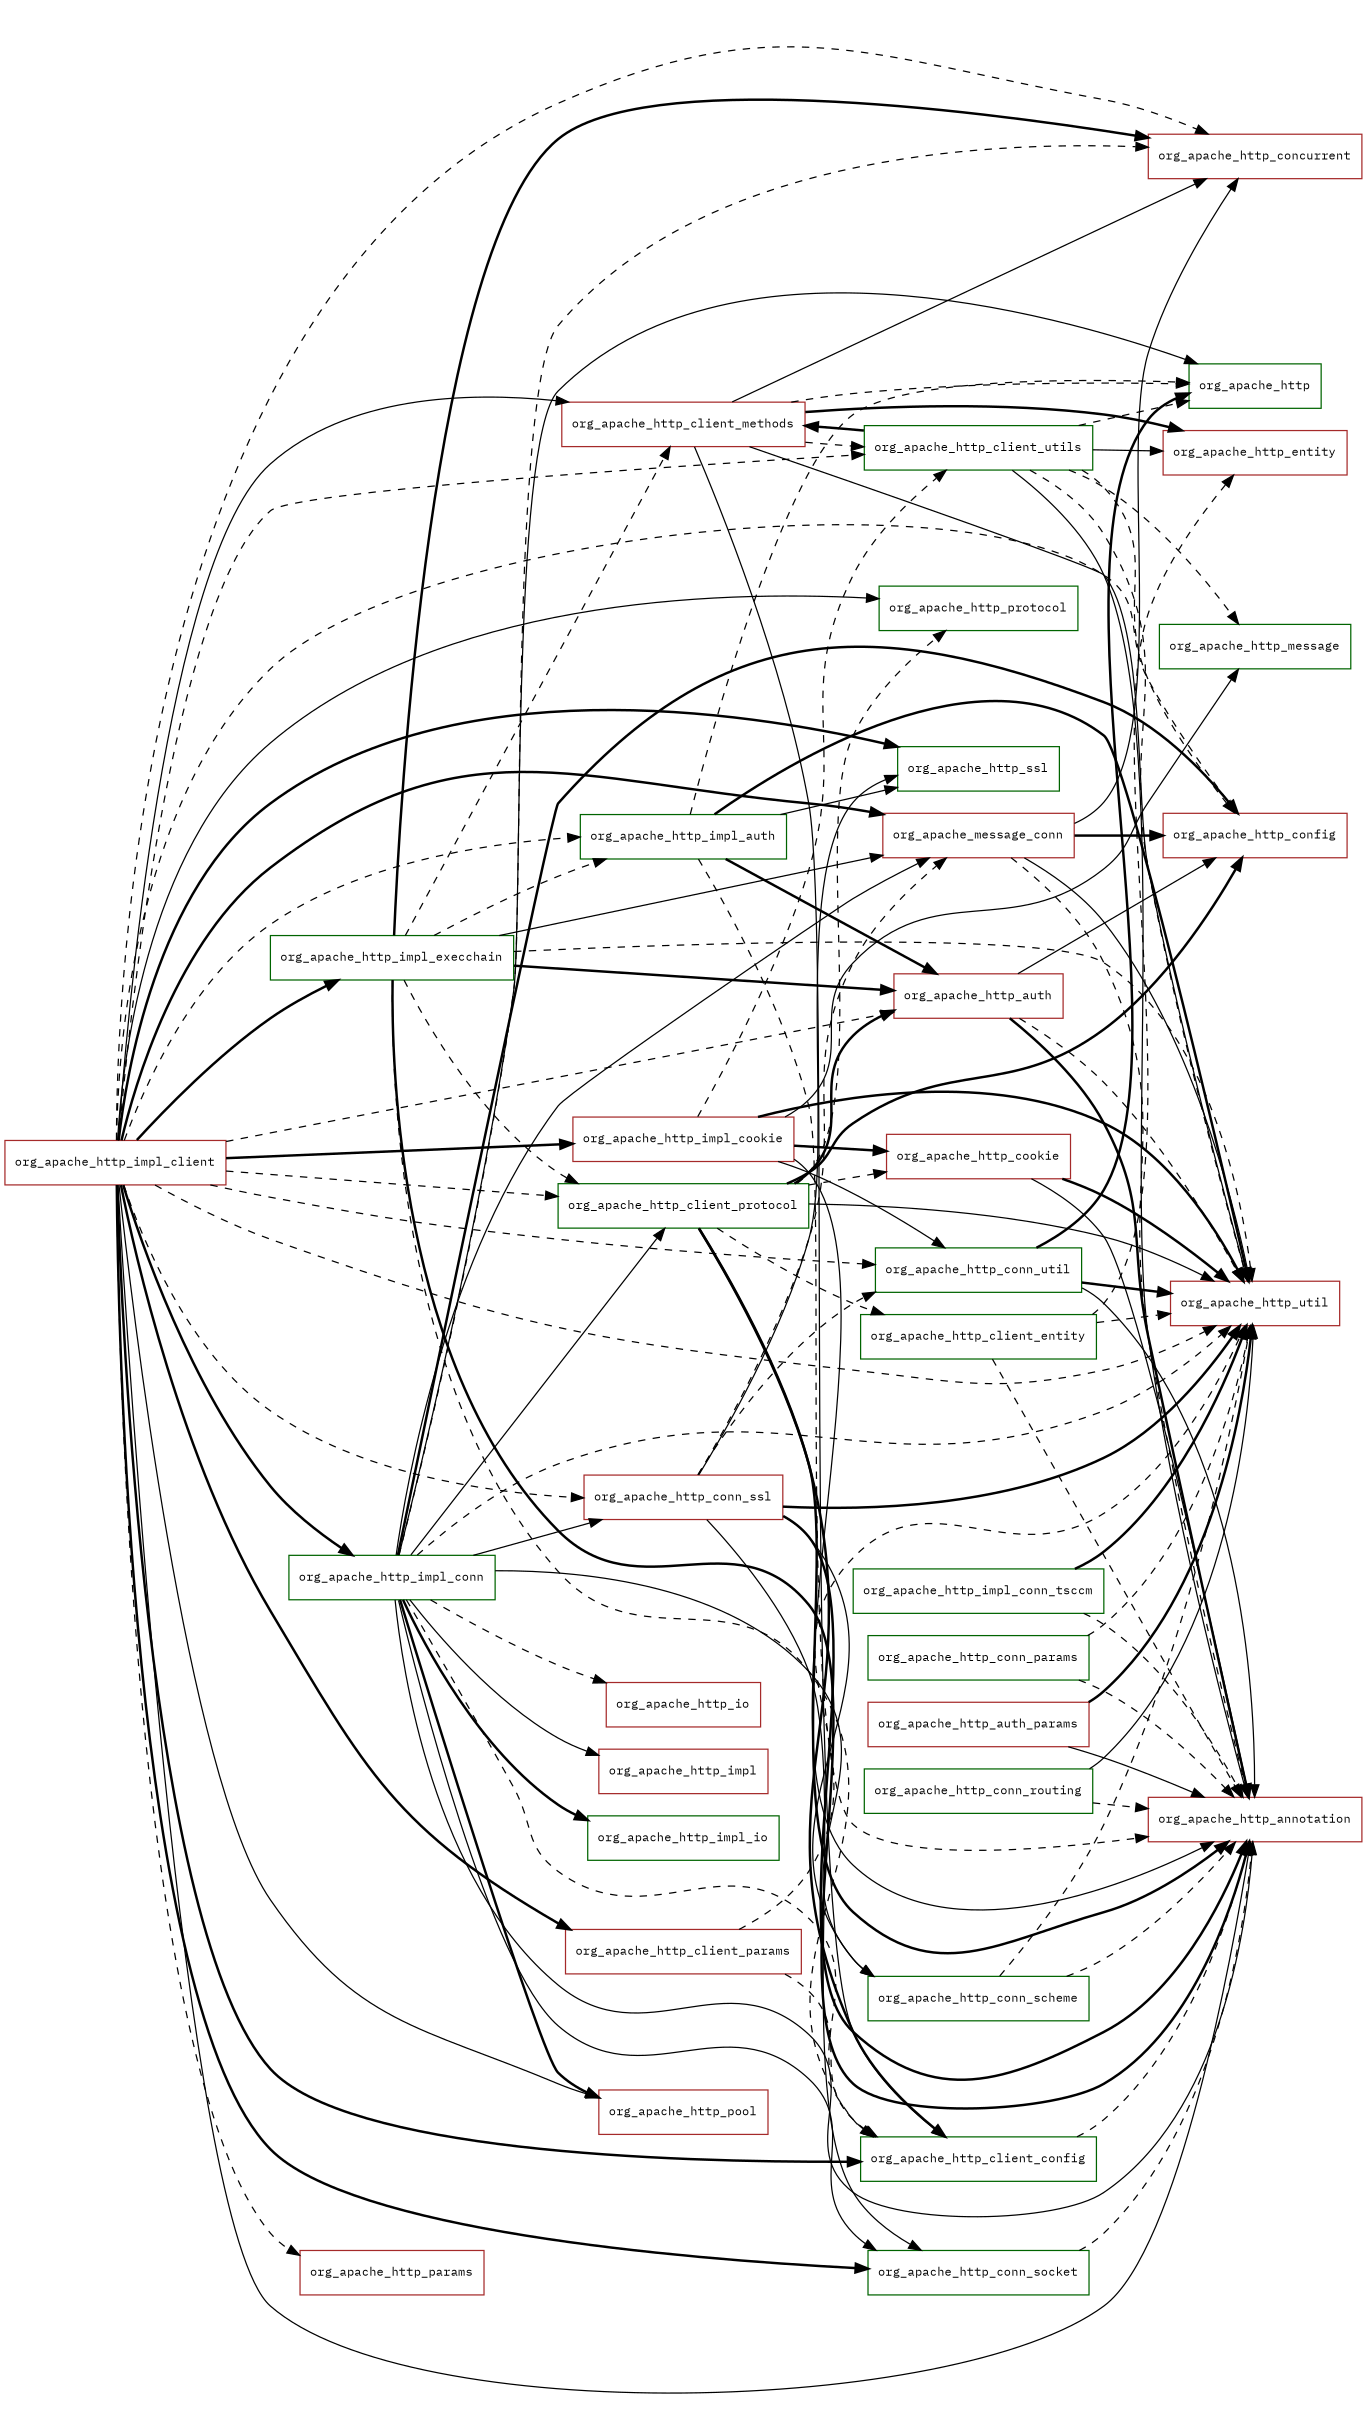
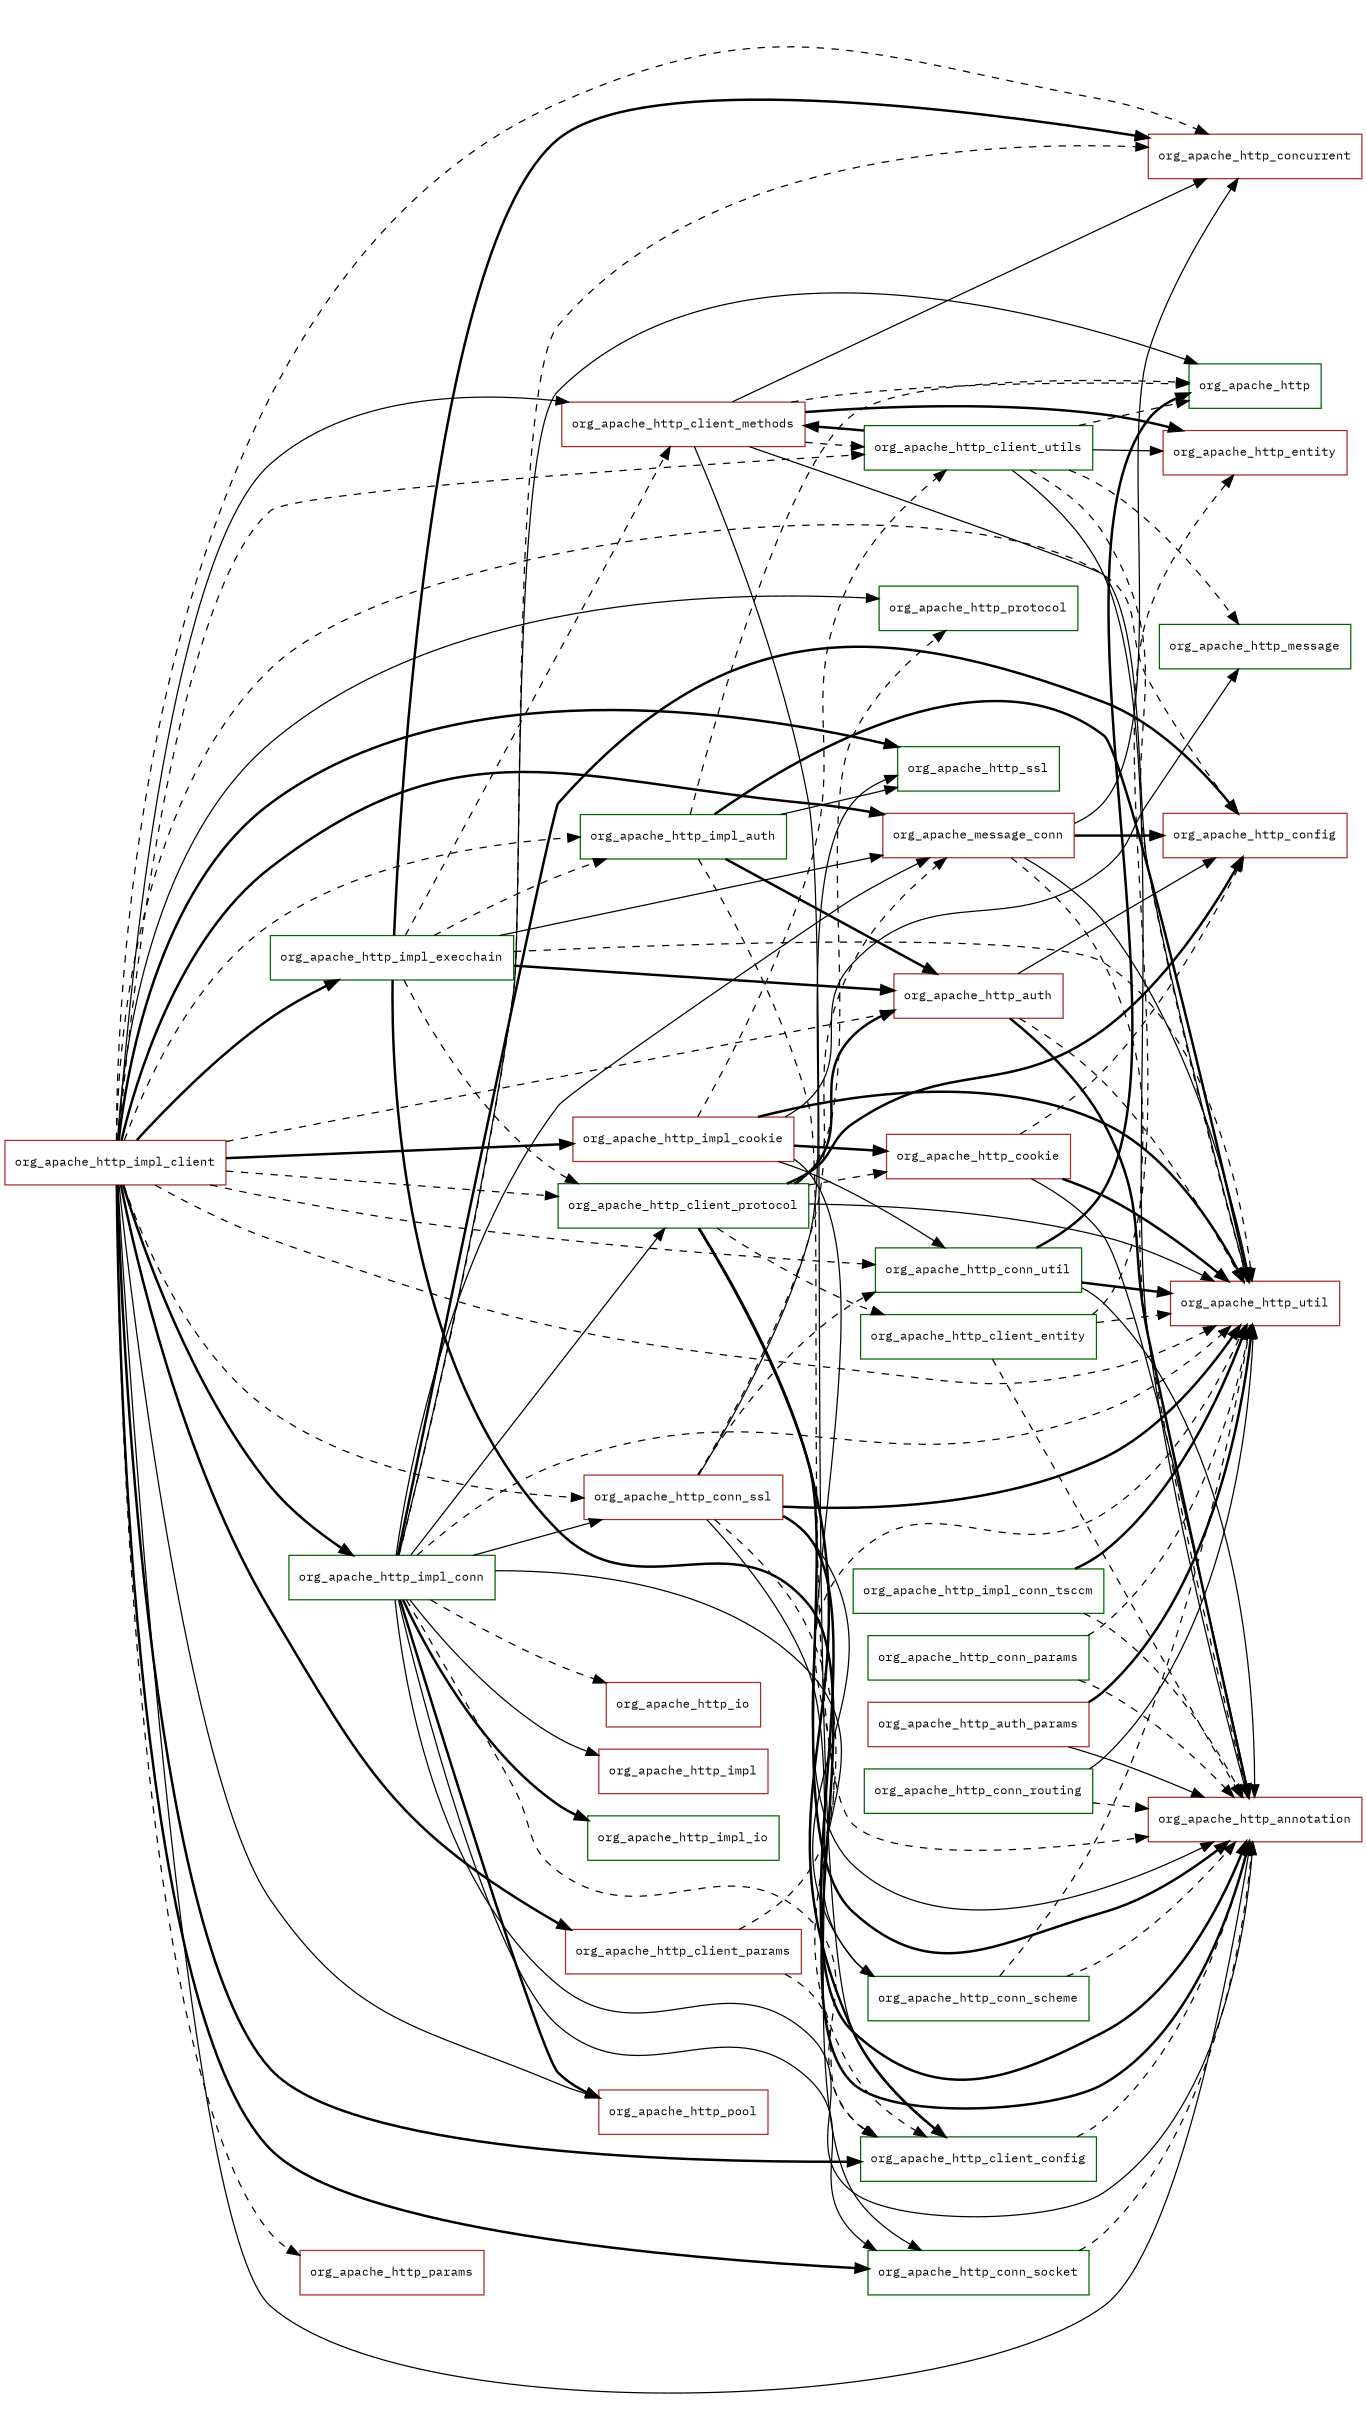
(1137, 639) -> (1163, 997)
(615, 1609) -> (829, 1823)
